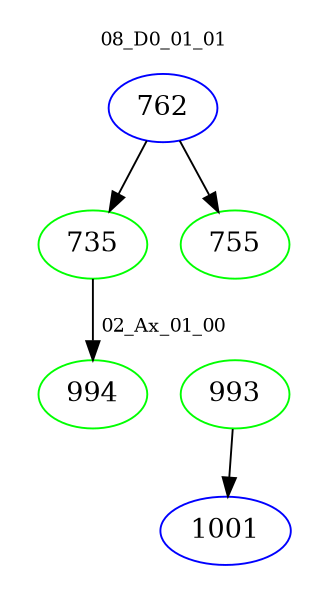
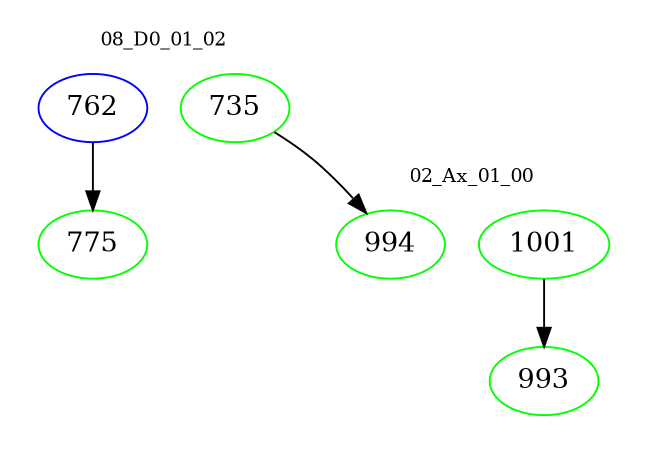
(164, 41) -> (164, 41)
(133, 167) -> none
(235, 245) -> (93, 245)
(231, 453) -> (544, 304)
(226, 531) -> (544, 245)
